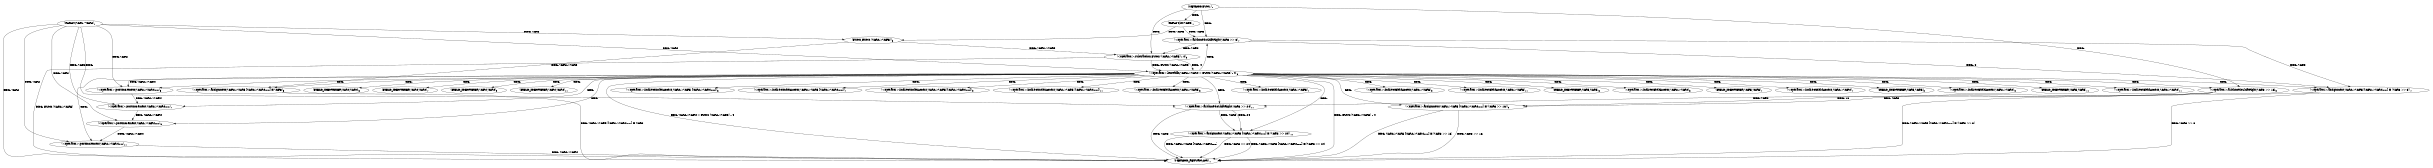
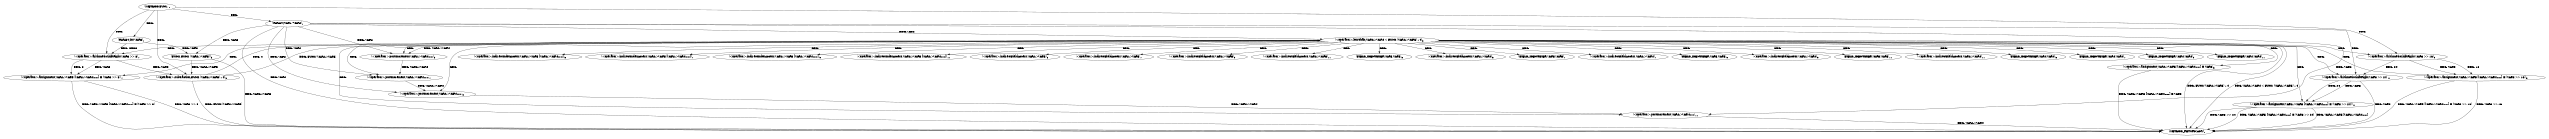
none -> (221, 15)
(1196, 32) -> (129, 49)
(545, 65) -> (1162, 131)
(1761, 99) -> (2391, 67)
